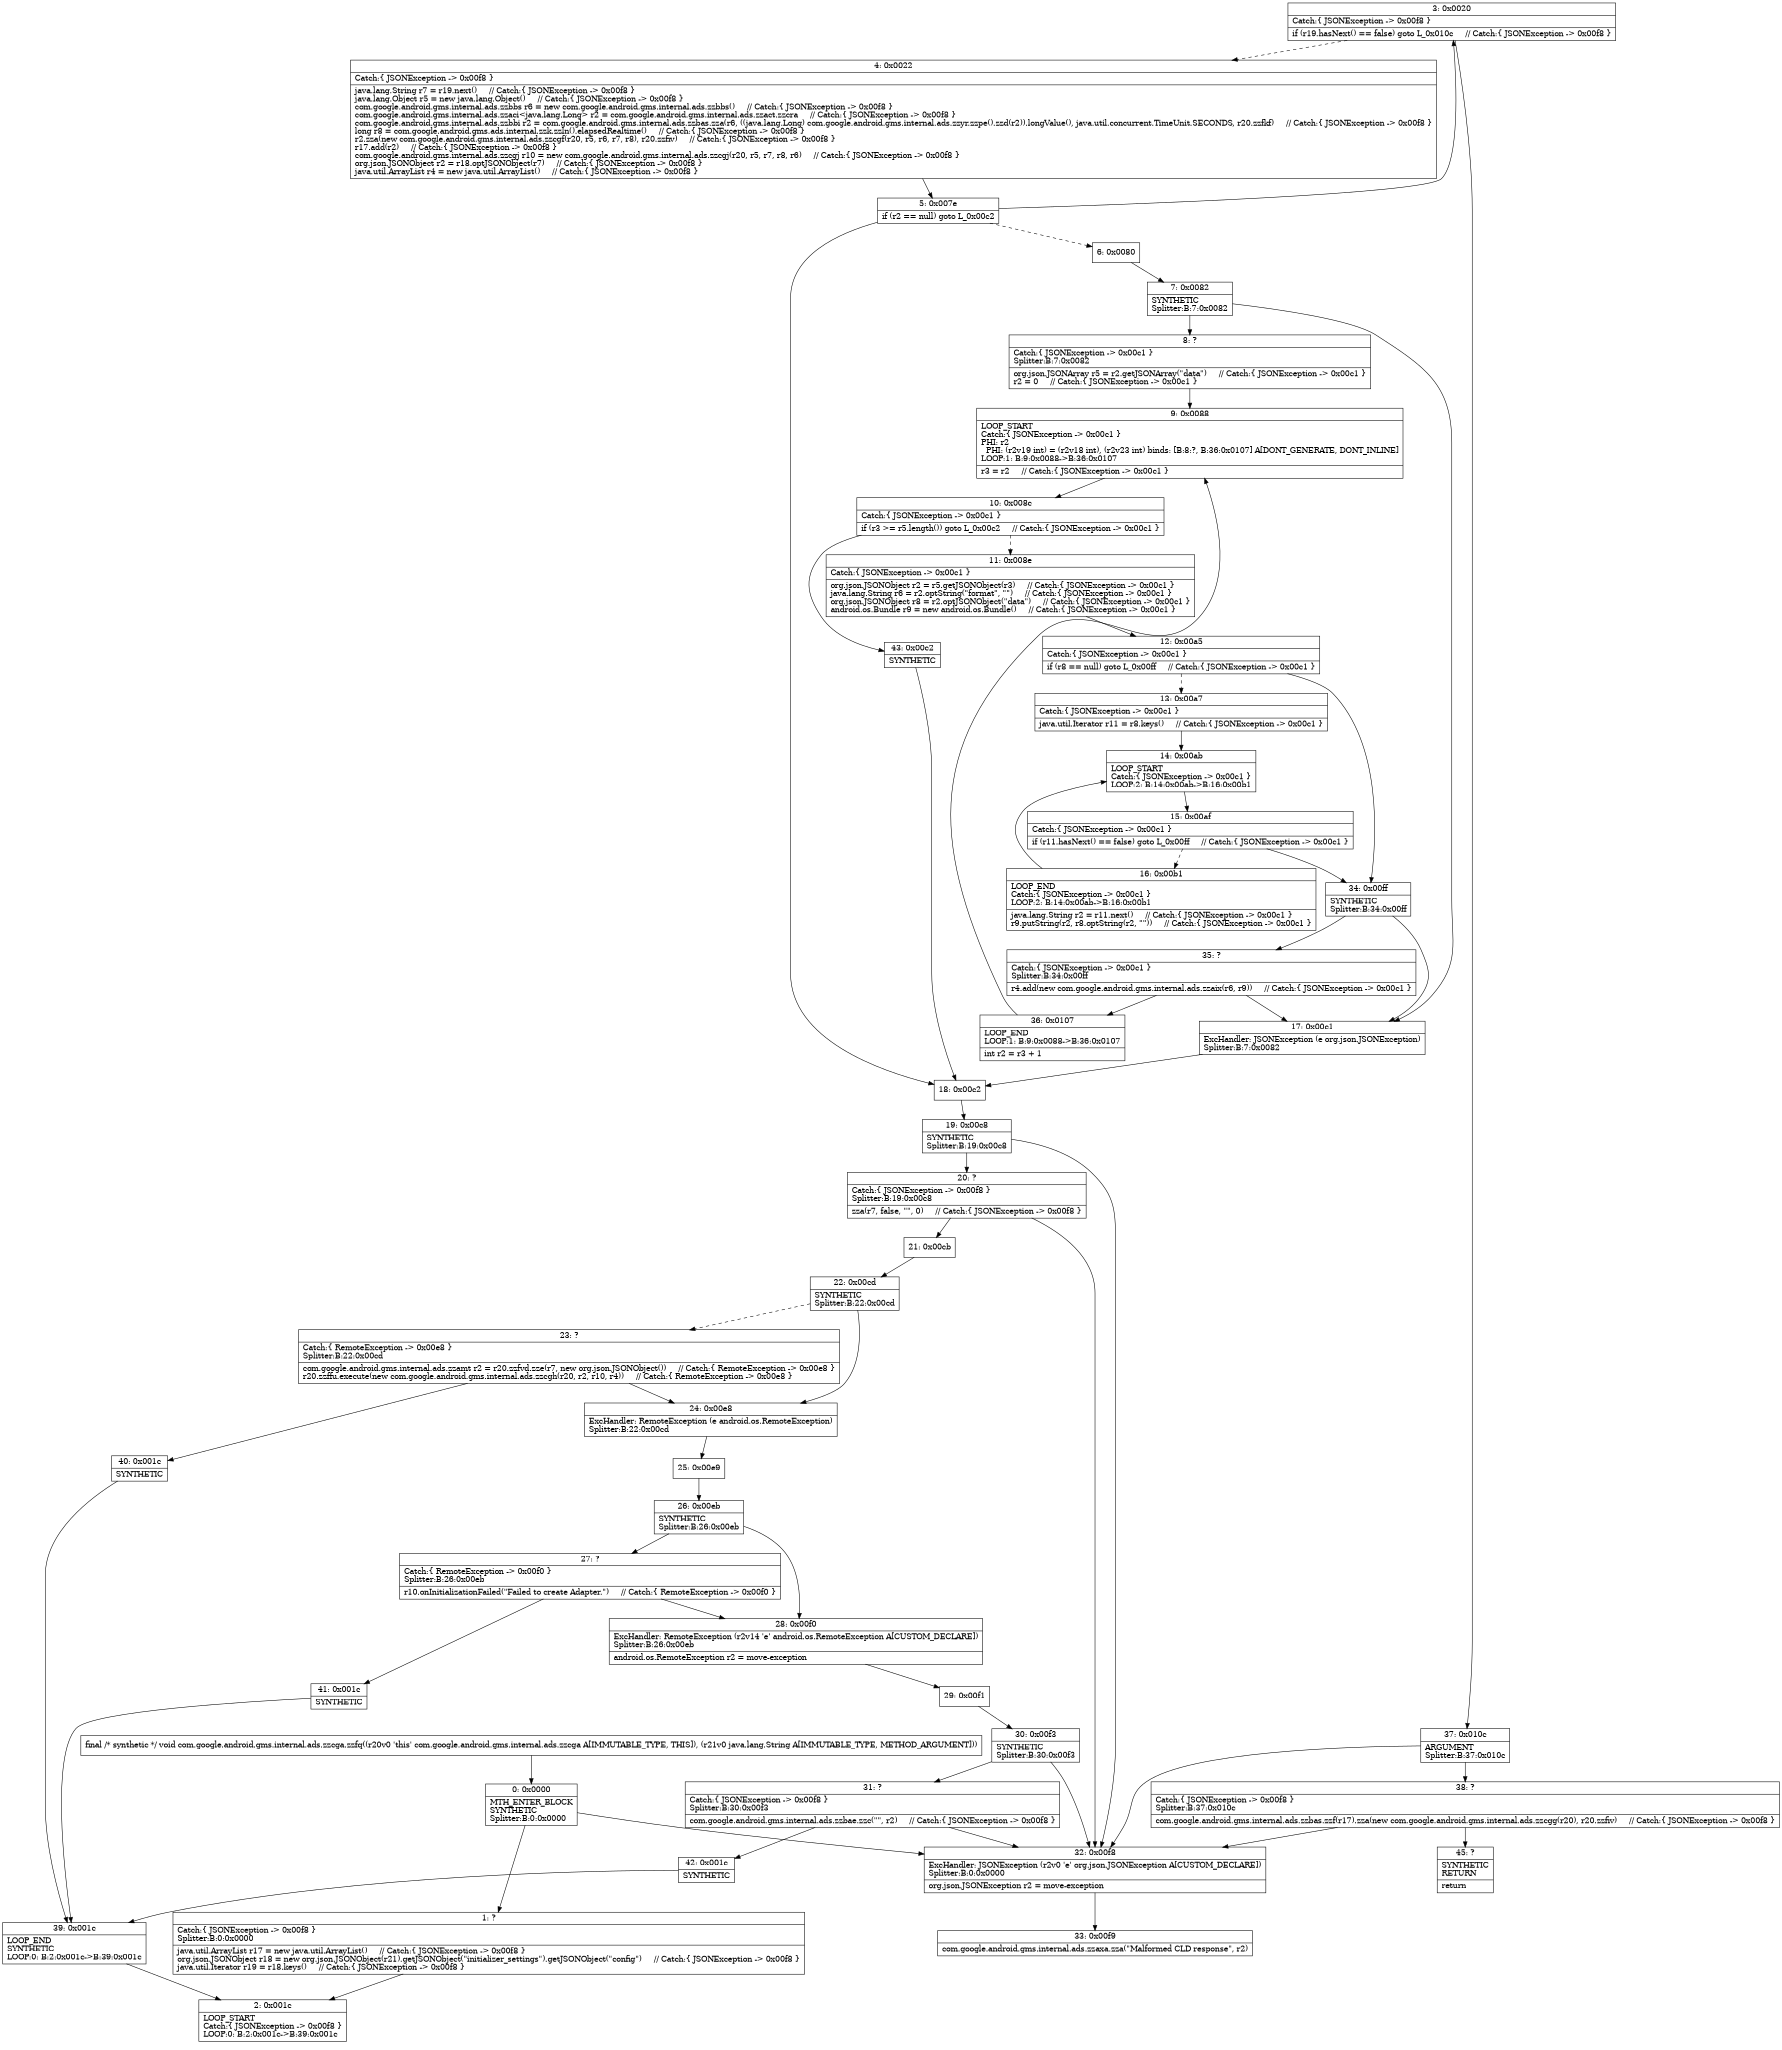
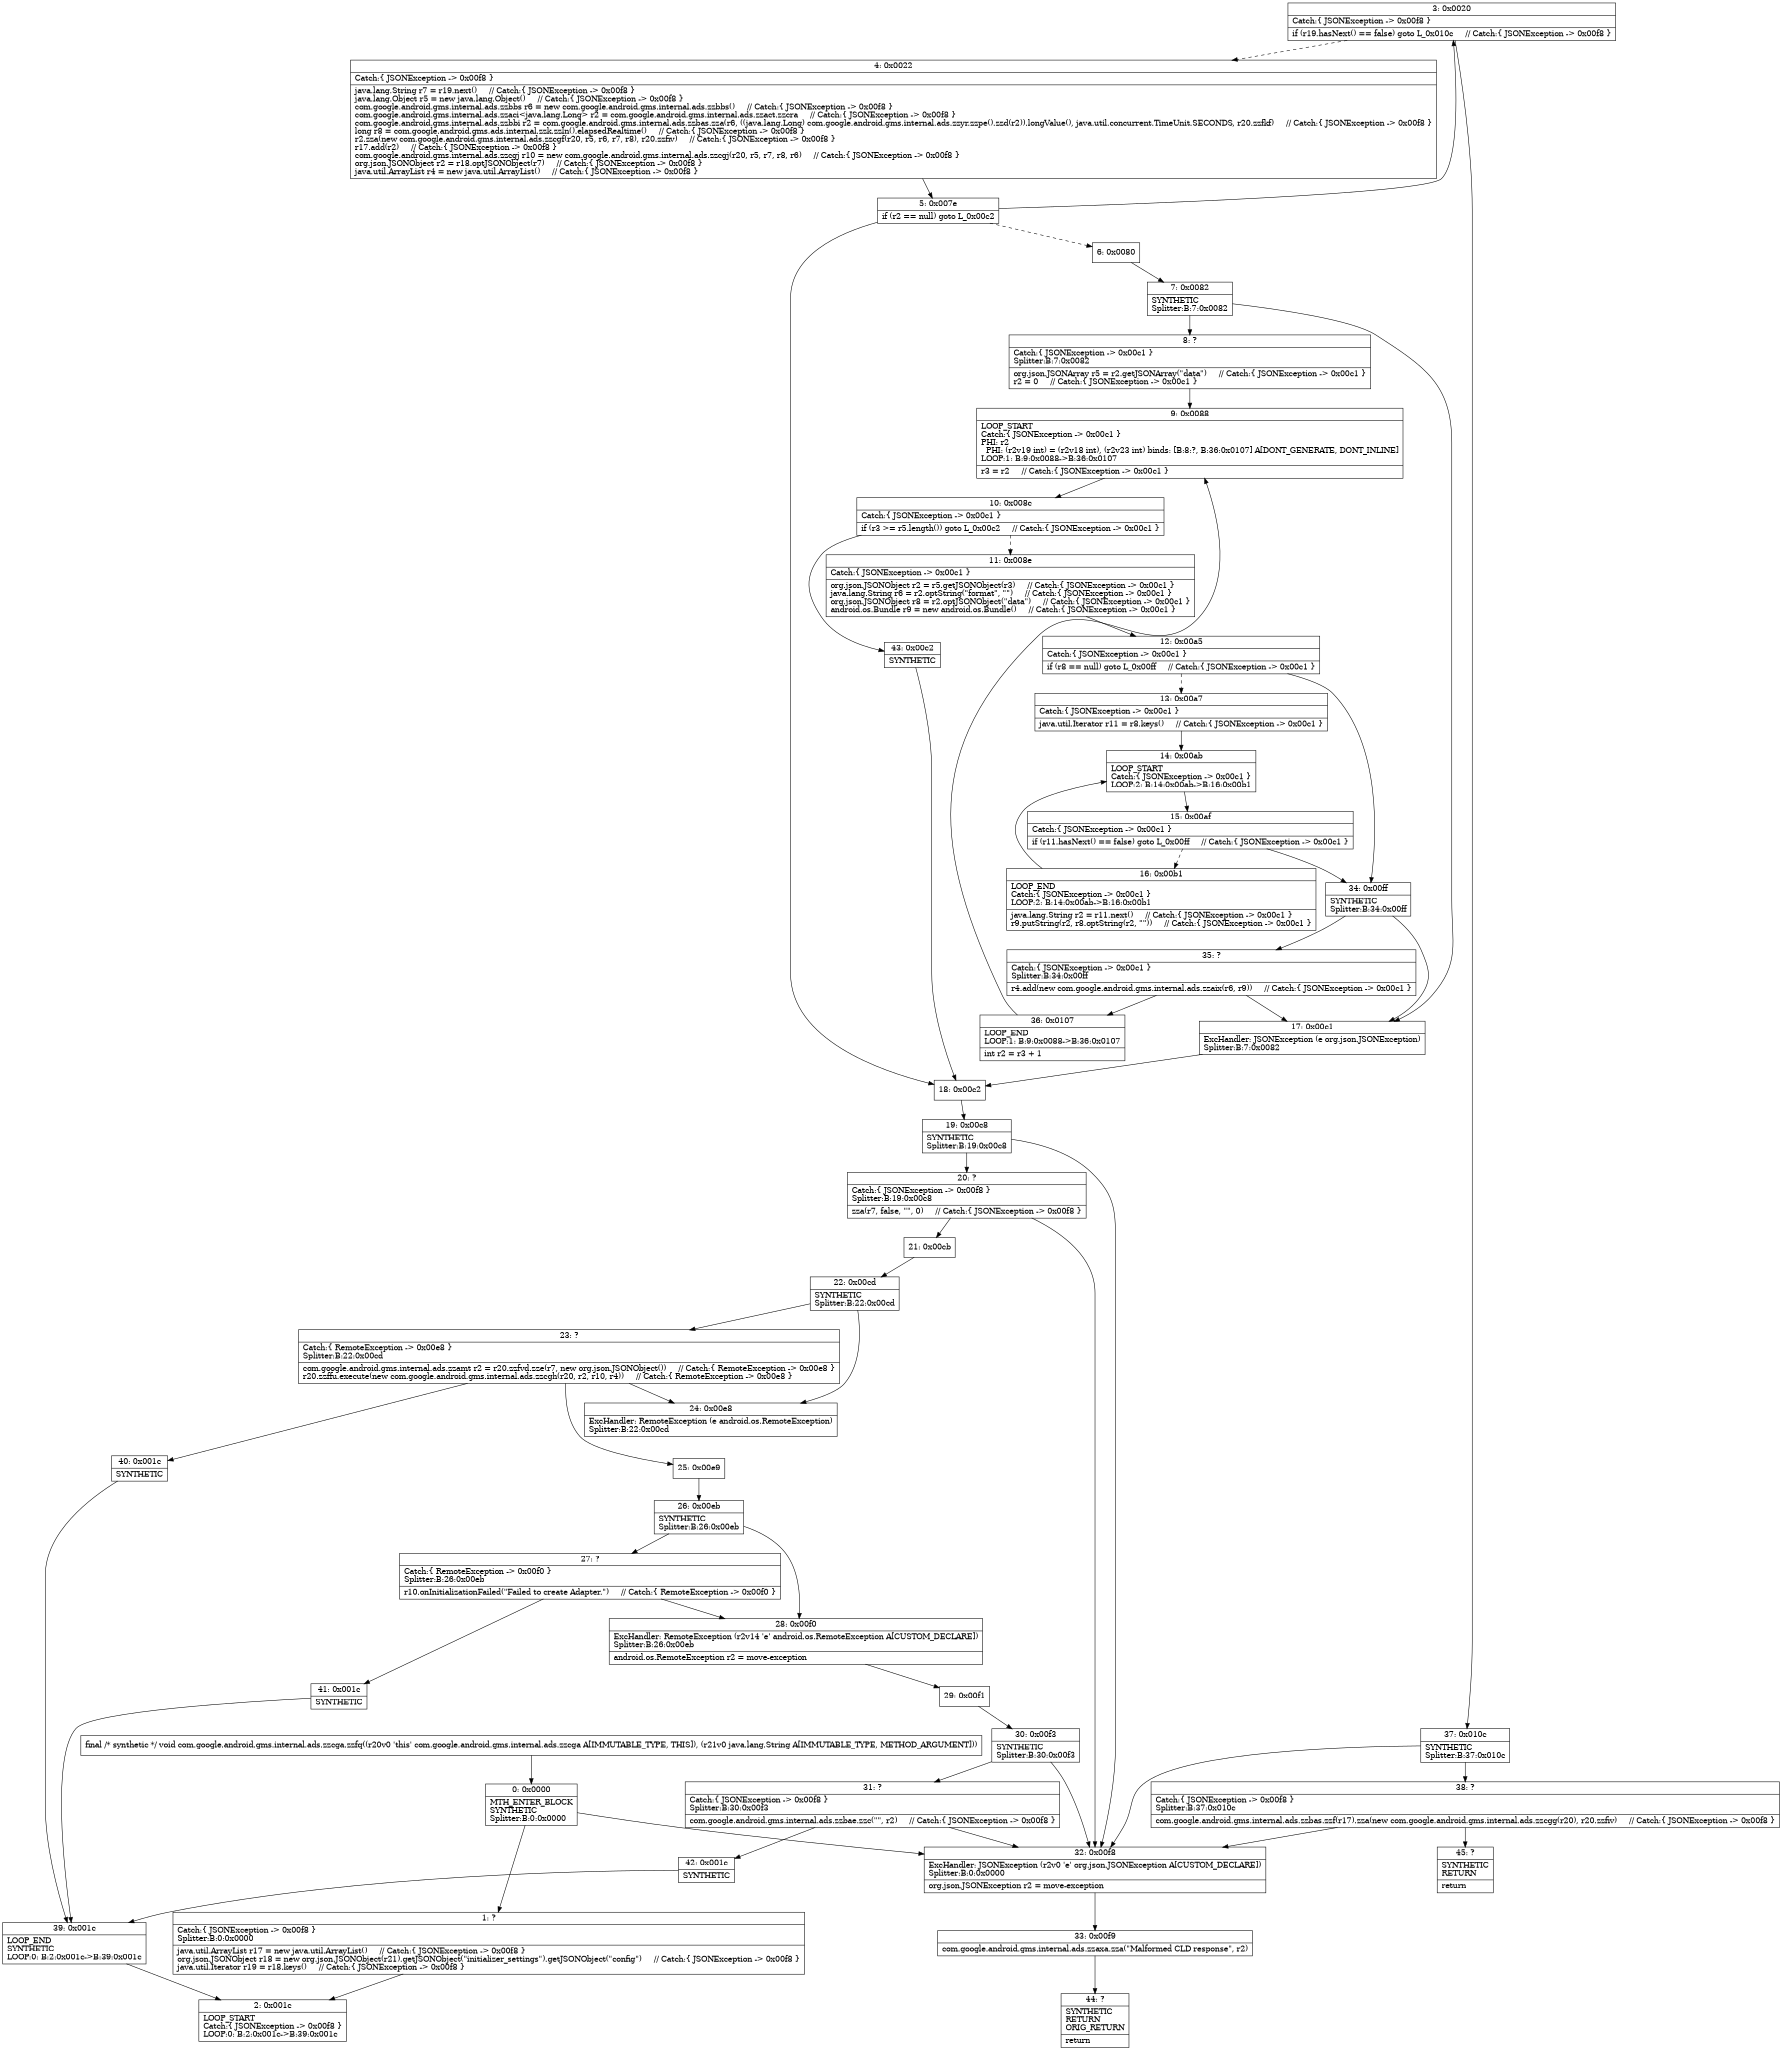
(753, 1316) -> (753, 1316)
(705, 1445) -> (595, 1446)
(1449, 1748) -> (1449, 1748)
none -> (1095, 2021)
